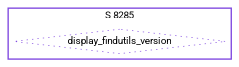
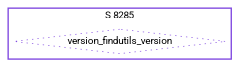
(120, 41) -> (120, 41)
